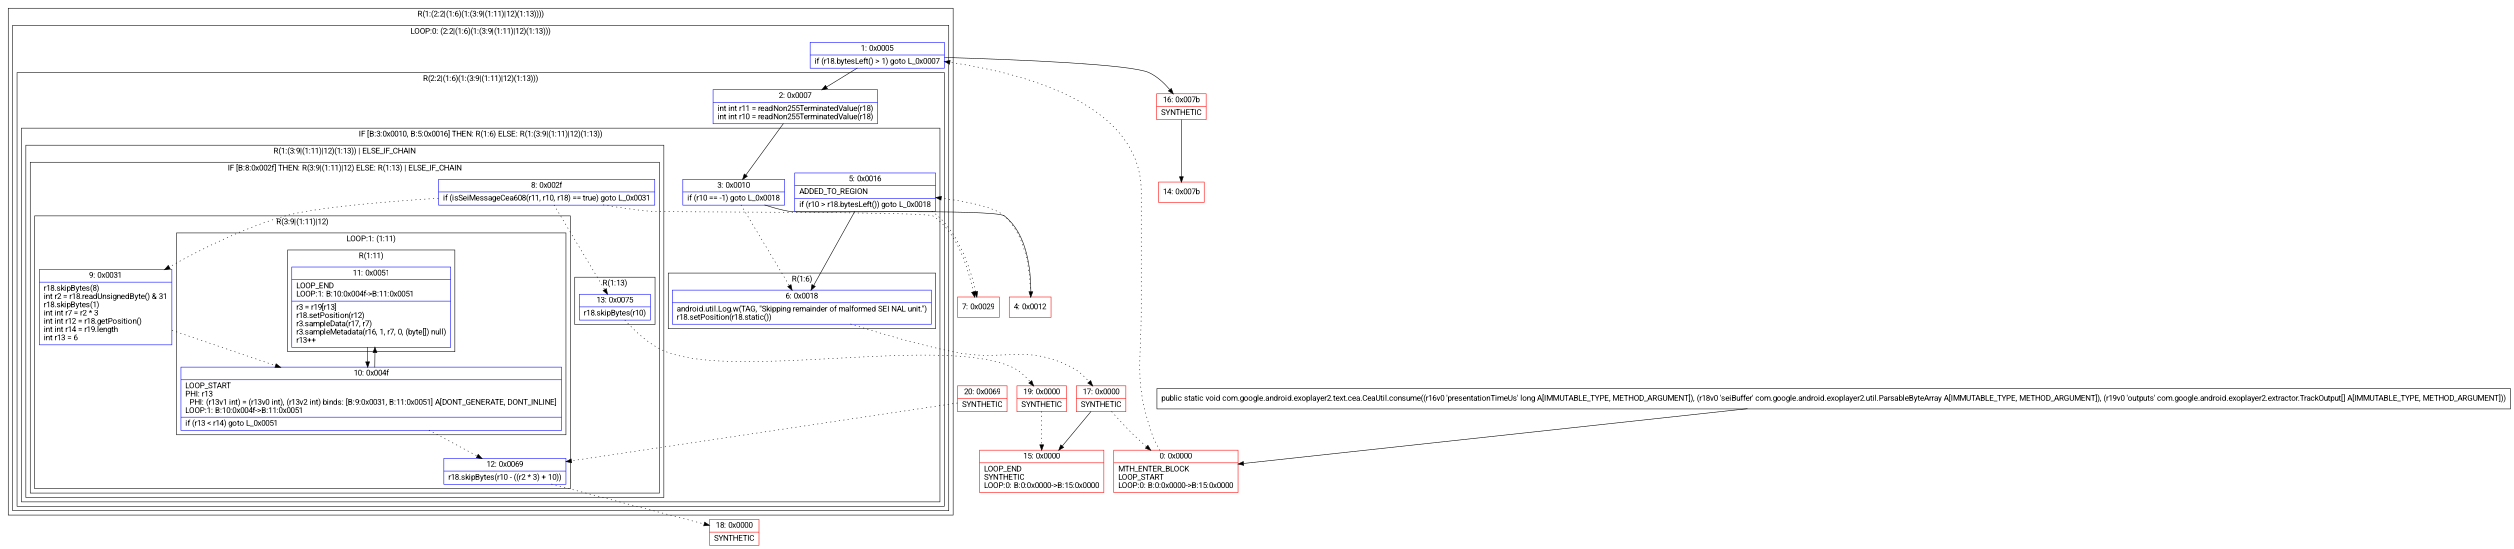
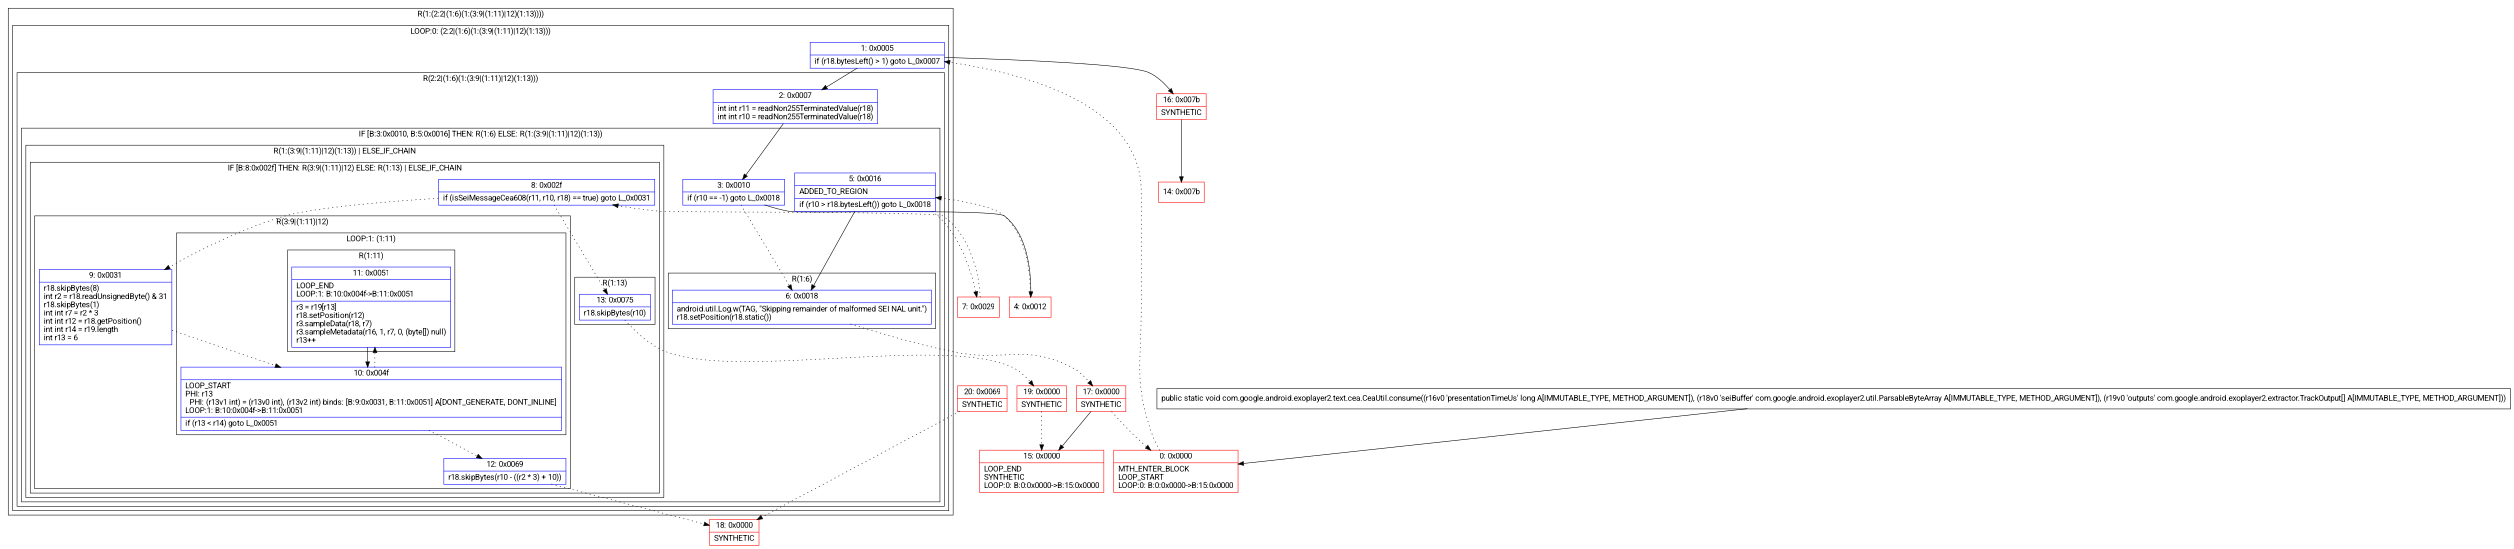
(770, 212) -> (774, 212)
(334, 324) -> (334, 324)
(375, 360) -> (375, 360)
(764, 432) -> (861, 464)
